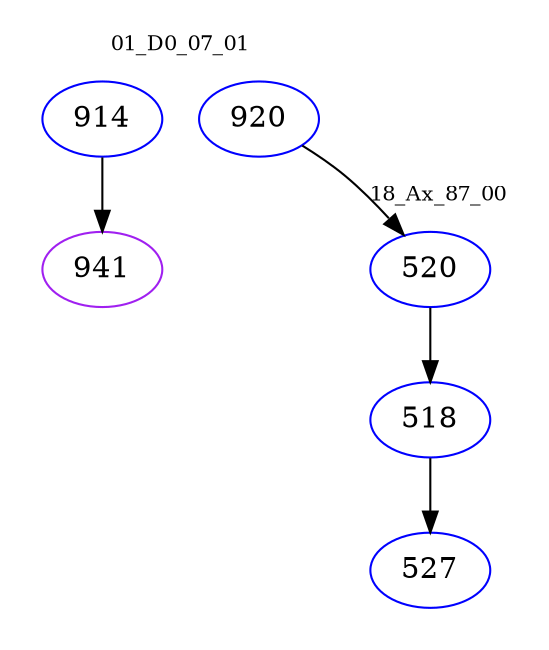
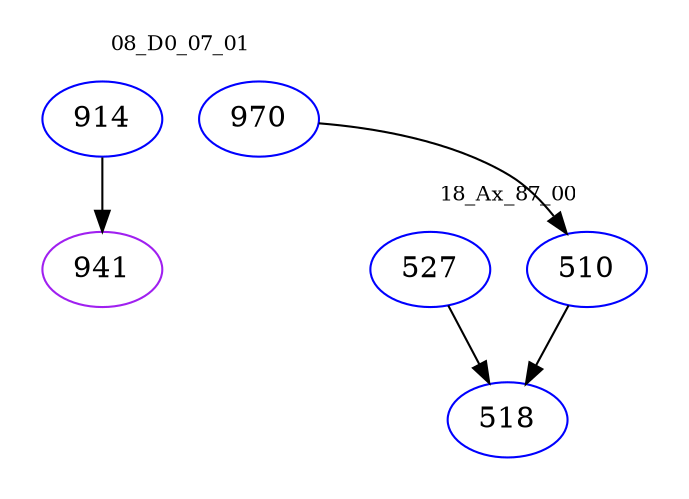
(181, 45) -> (181, 45)
(259, 119) -> (259, 119)
(430, 269) -> (587, 269)
(430, 485) -> (464, 335)
